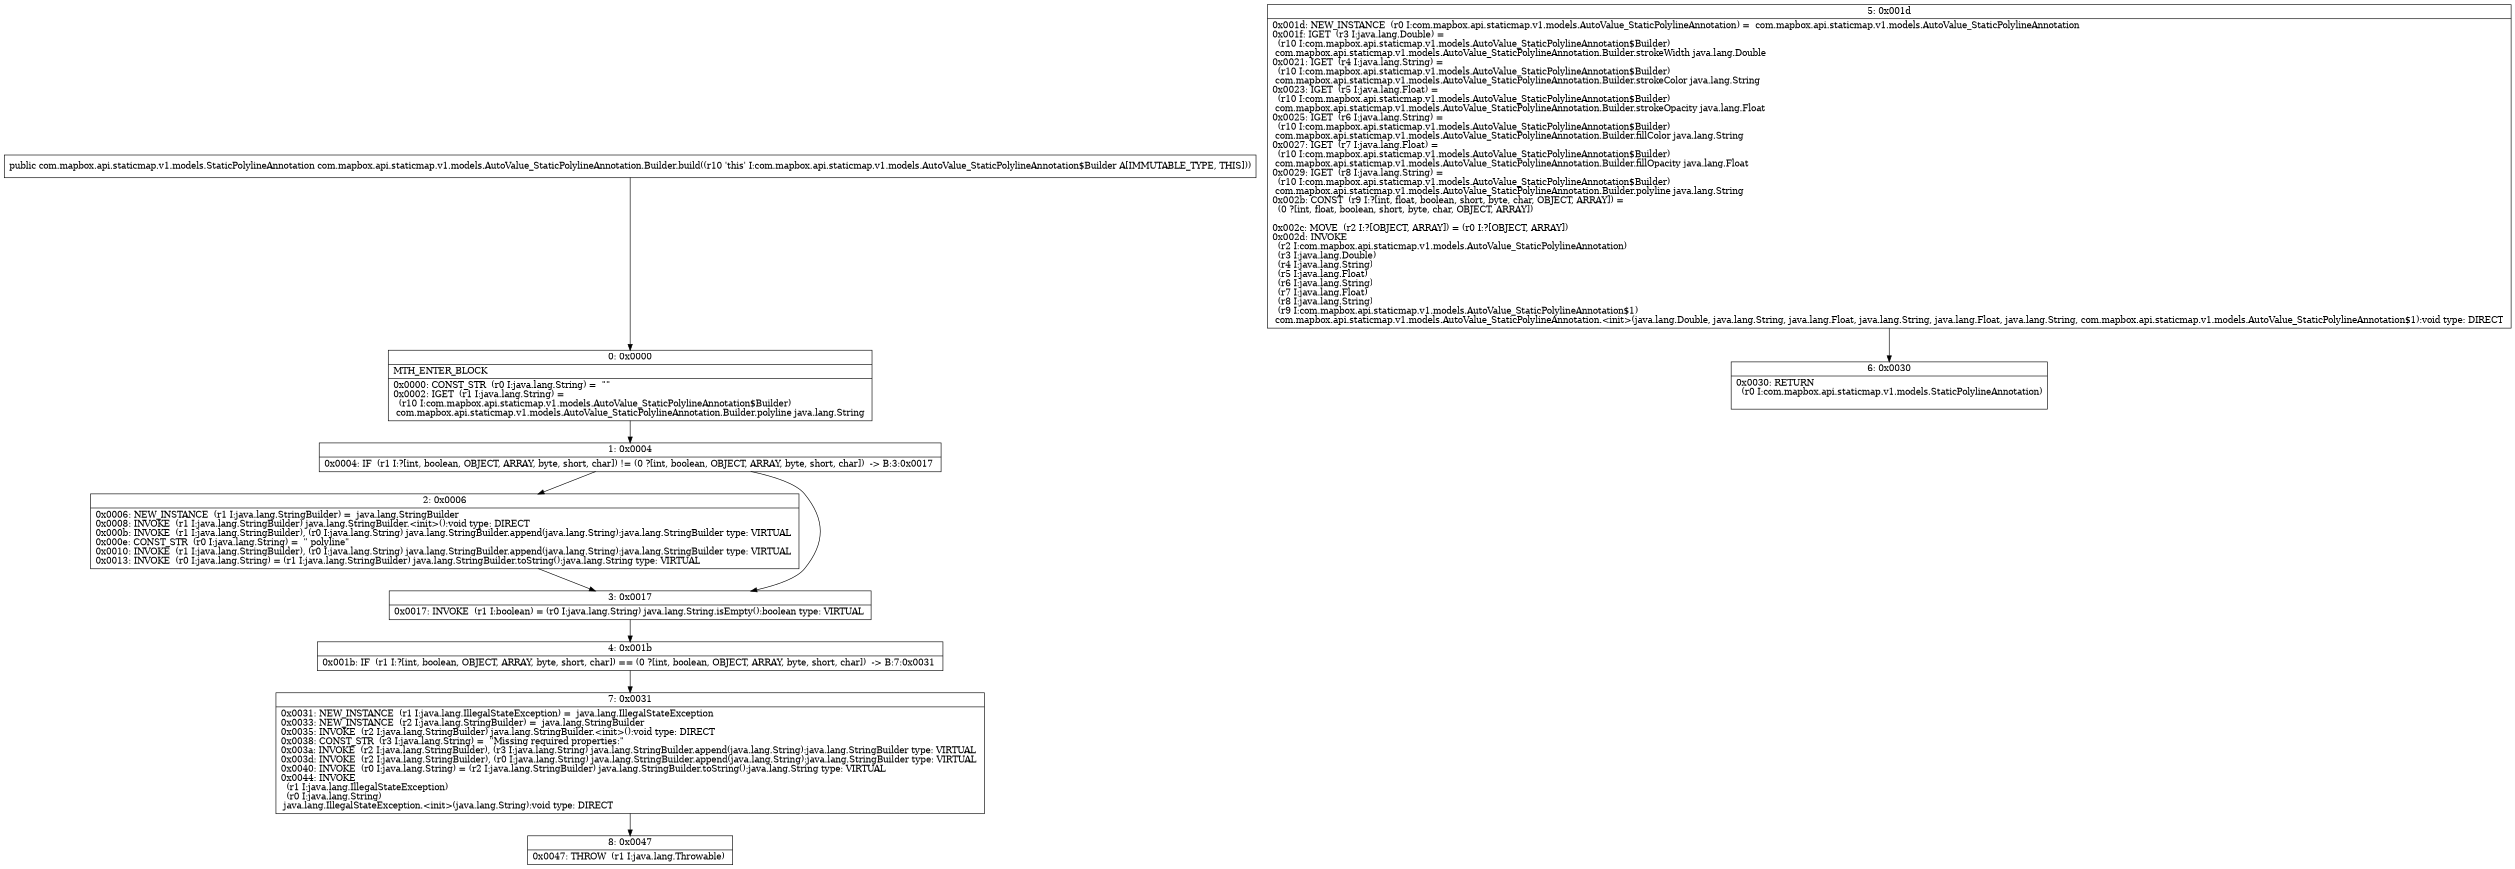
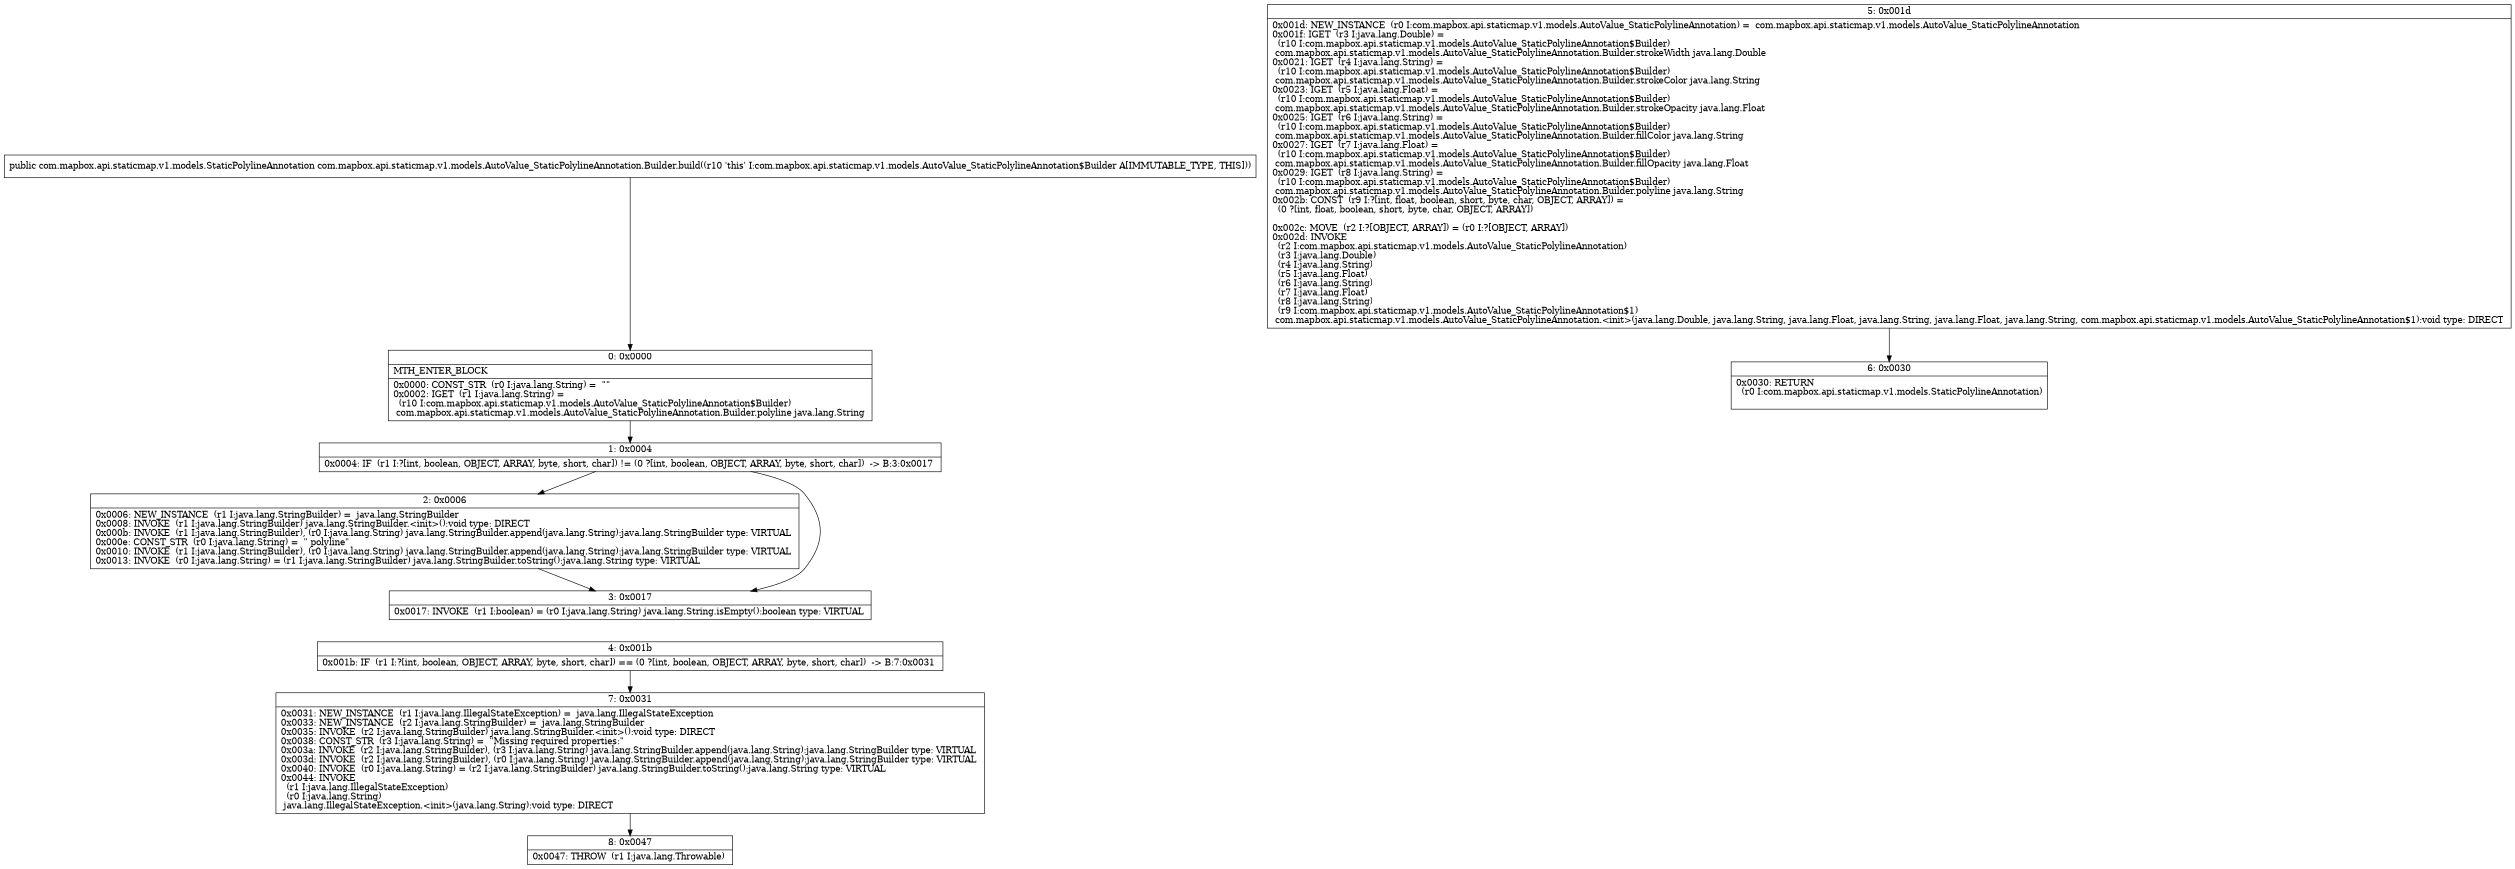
(630, 628) -> none
